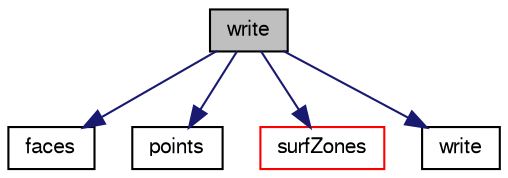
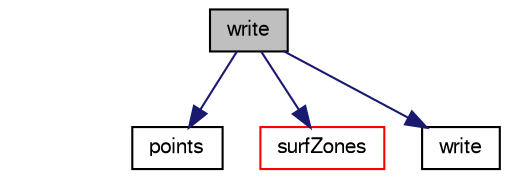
(51, 148) -> none
